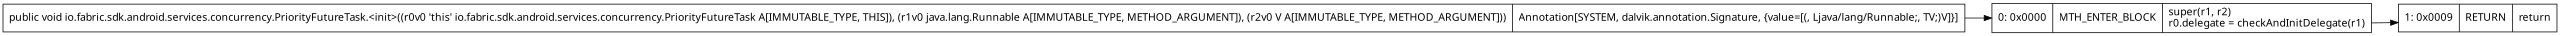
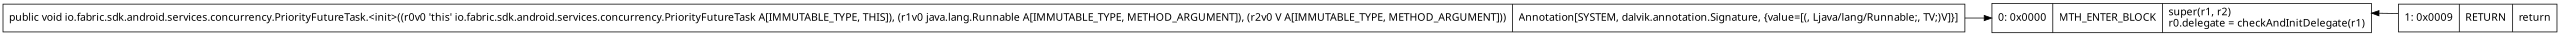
(2381, 23) -> (2389, 13)
